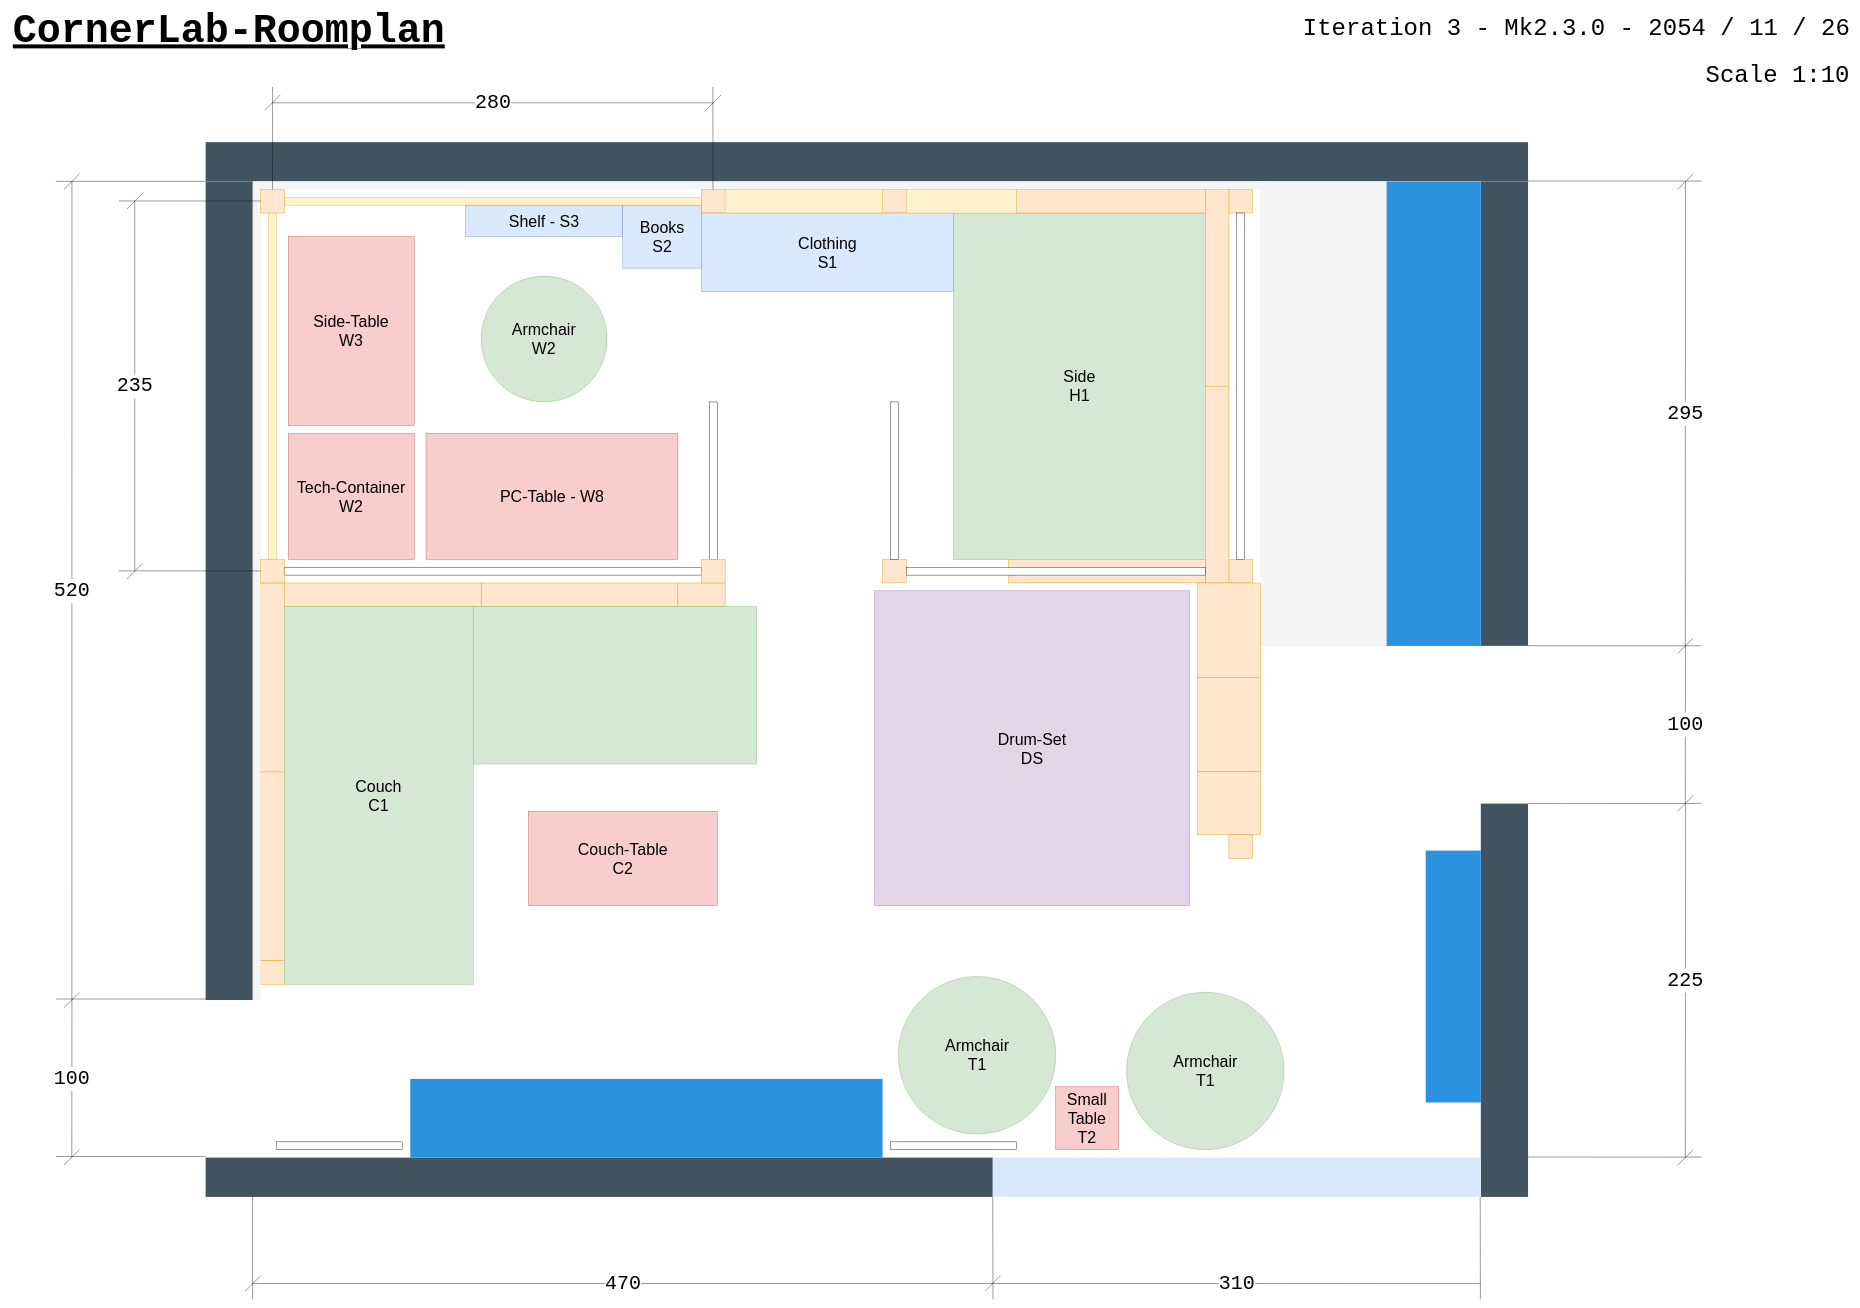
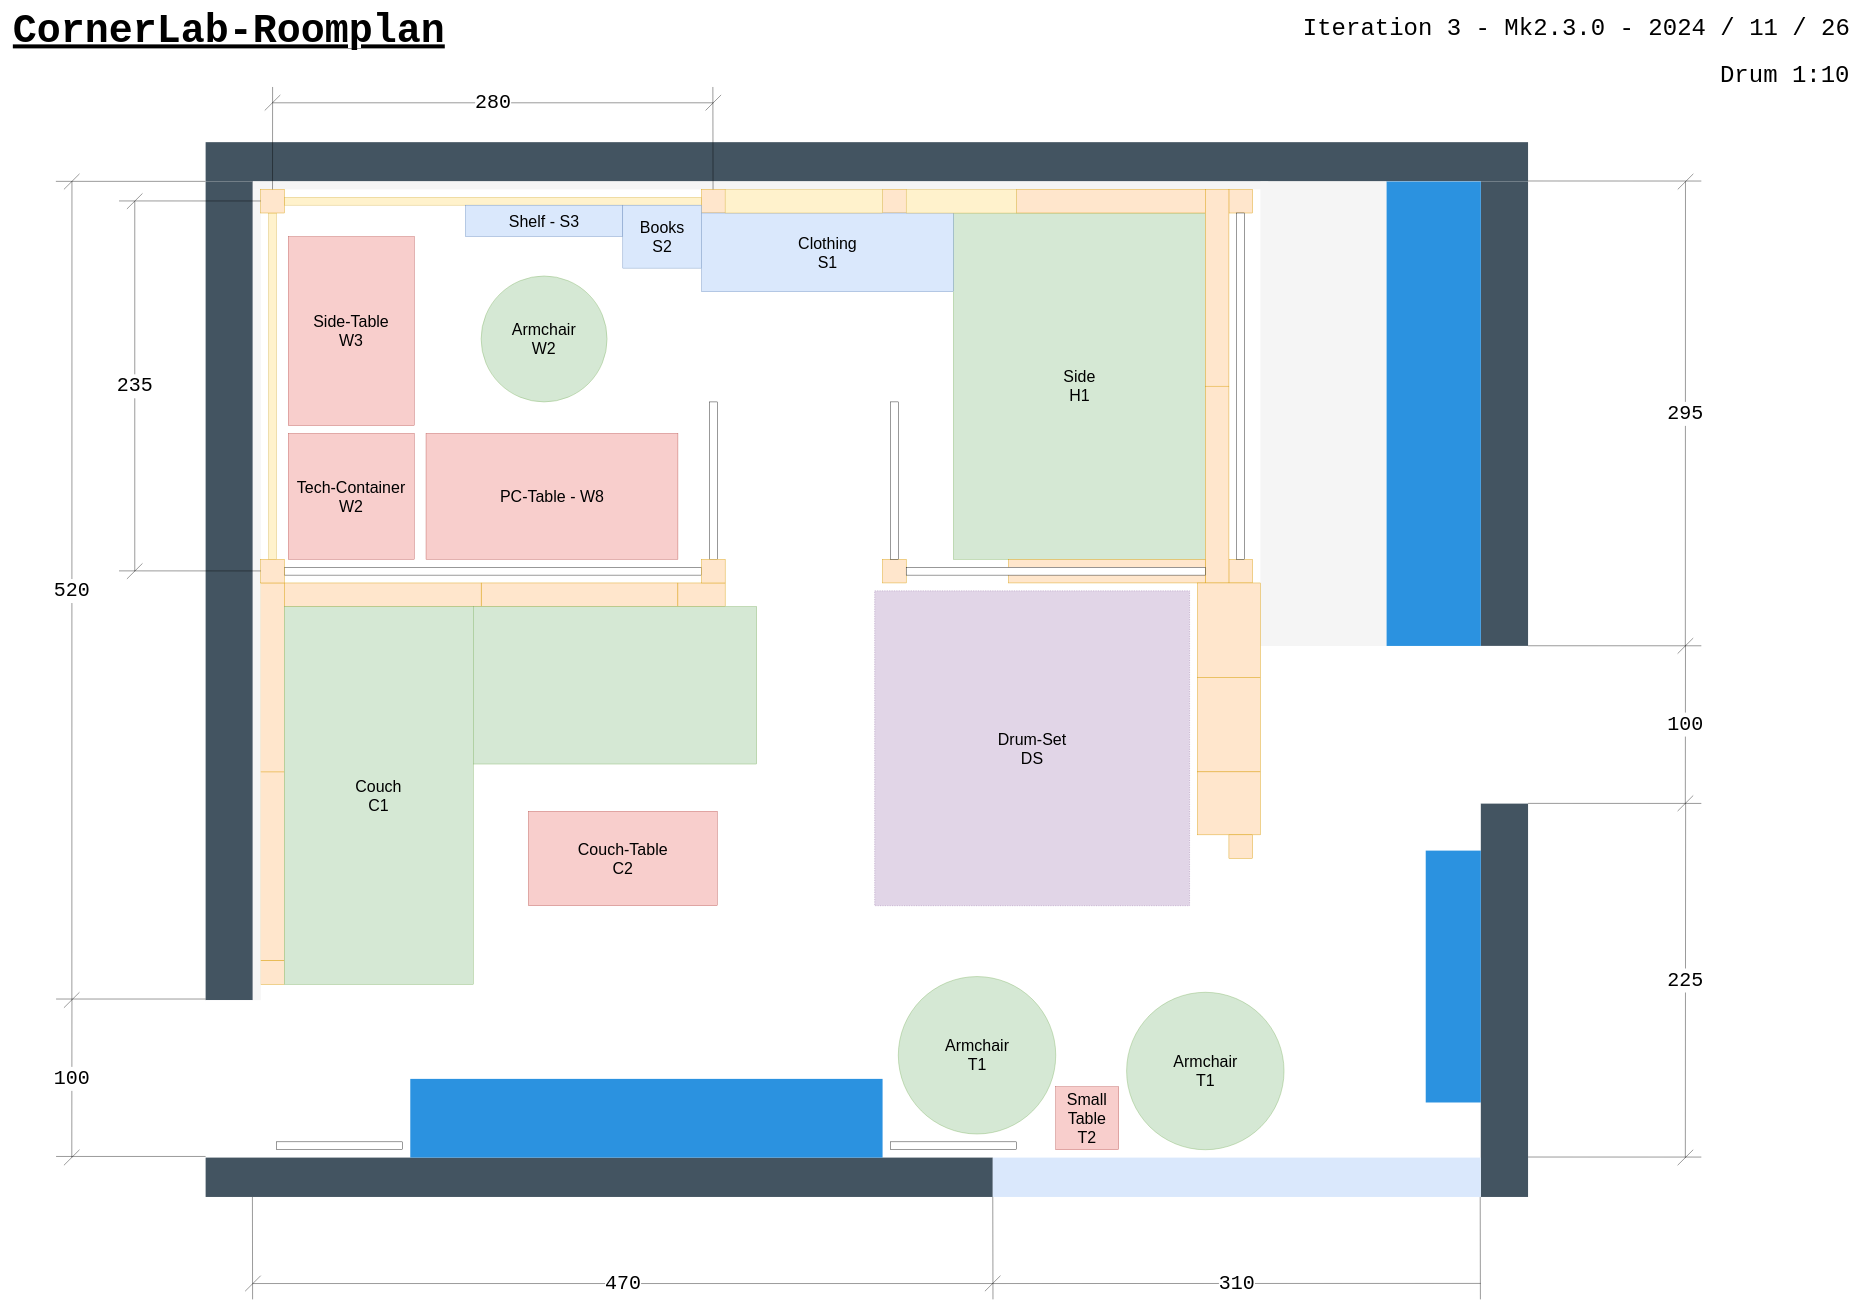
(1520, 24) -> (1520, 24)
(1753, 71) -> (1759, 71)
(1032, 748) -> (1032, 748)
